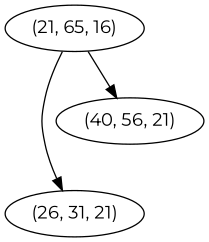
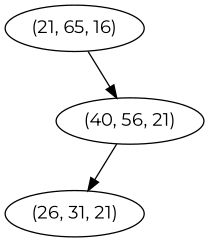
(42, 114) -> (106, 162)
